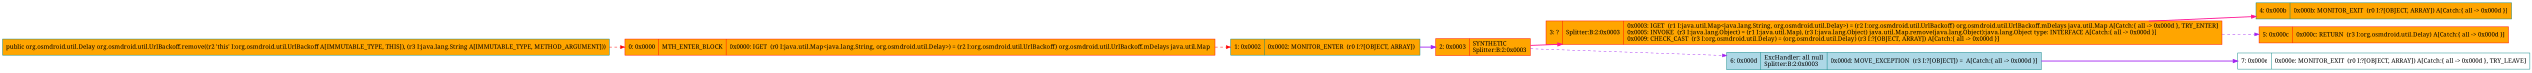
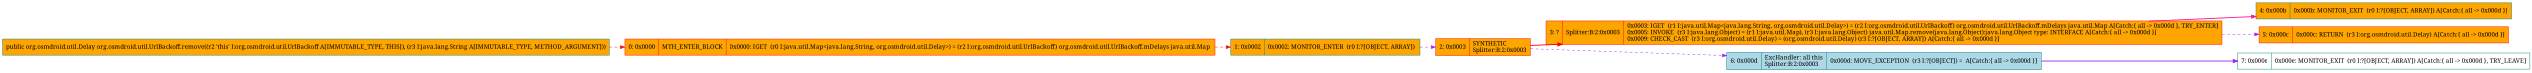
(1544, 45) -> (1544, 45)
(1426, 47) -> (1426, 47)
(1794, 58) -> (1794, 58)
